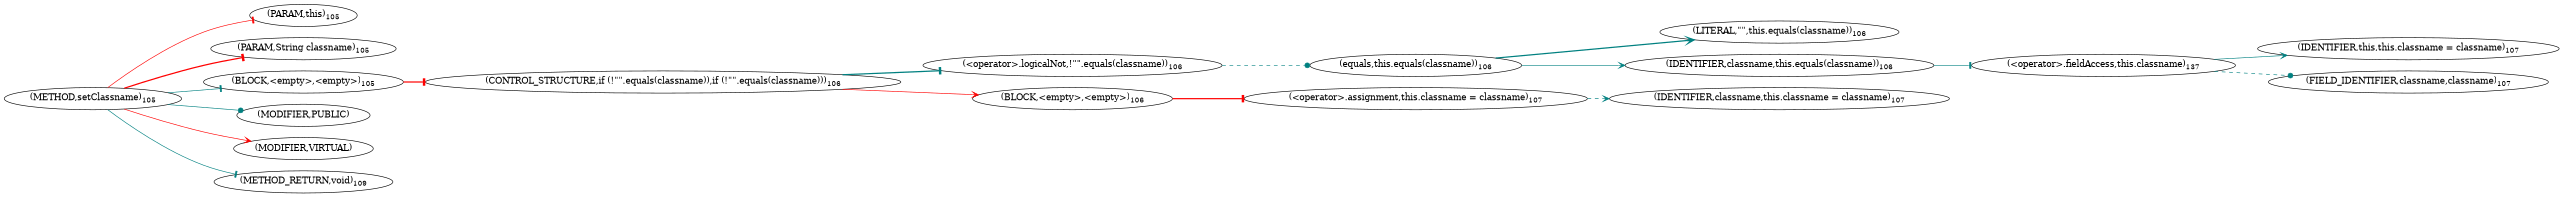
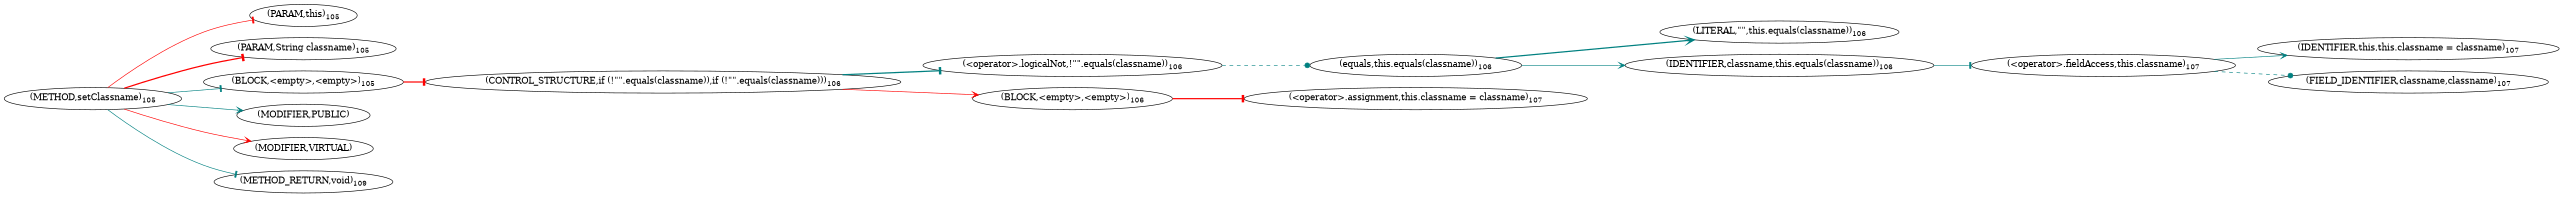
(2193, 64) -> (2193, 64)
(1779, 99) -> none
(203, 107) -> (203, 107)
